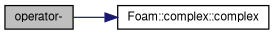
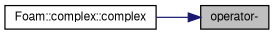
(89, 17) -> (172, 17)
